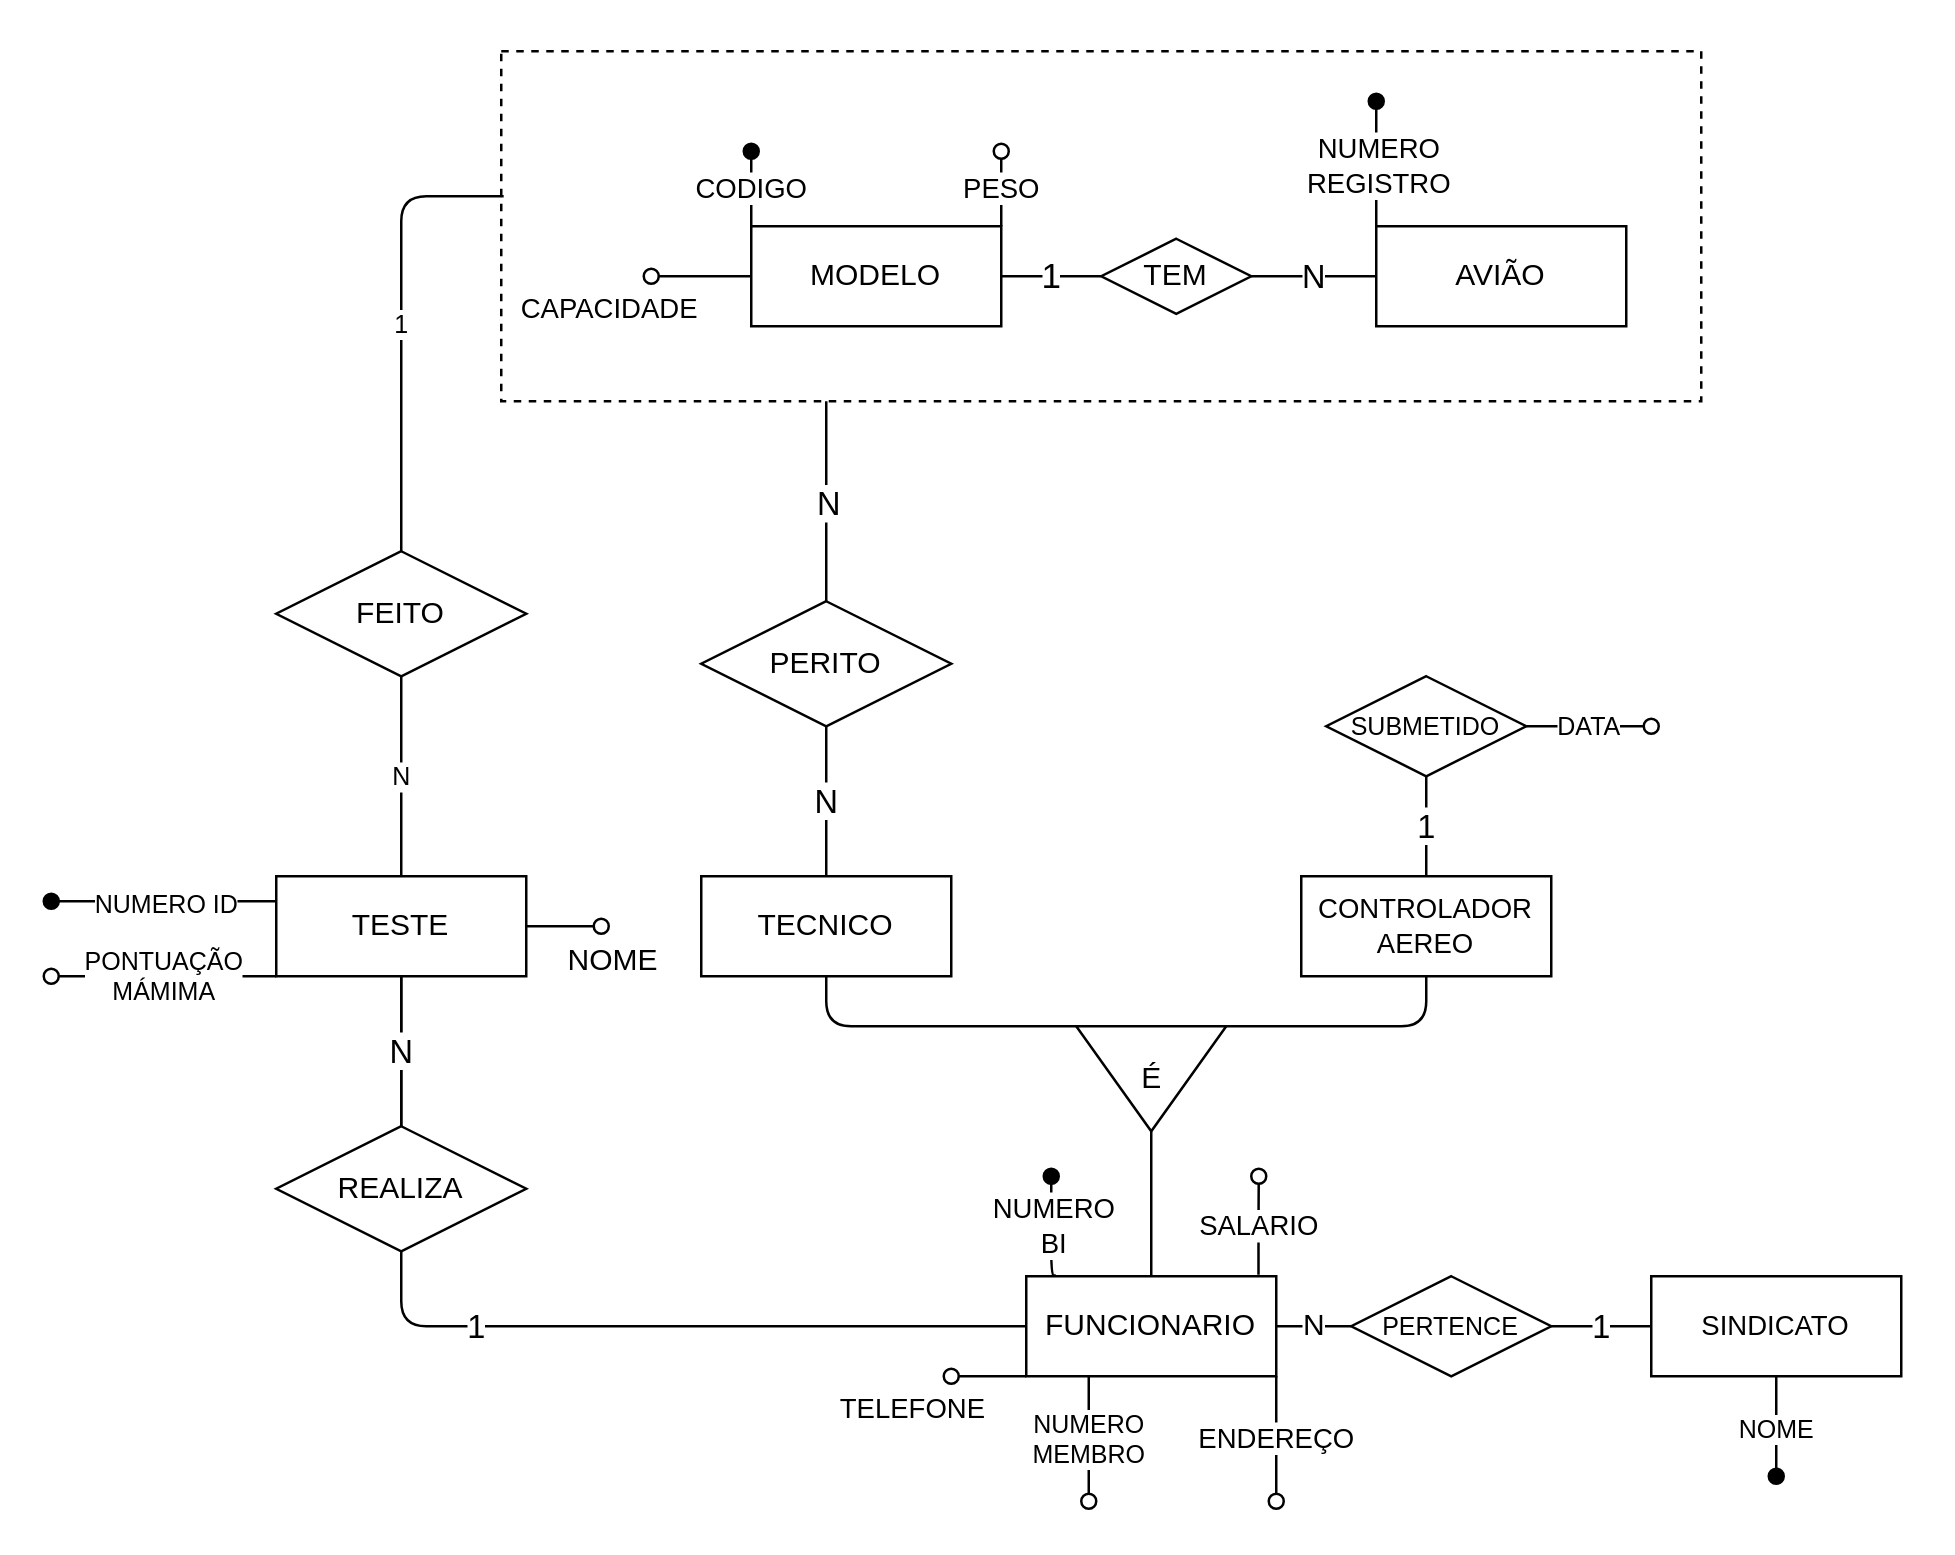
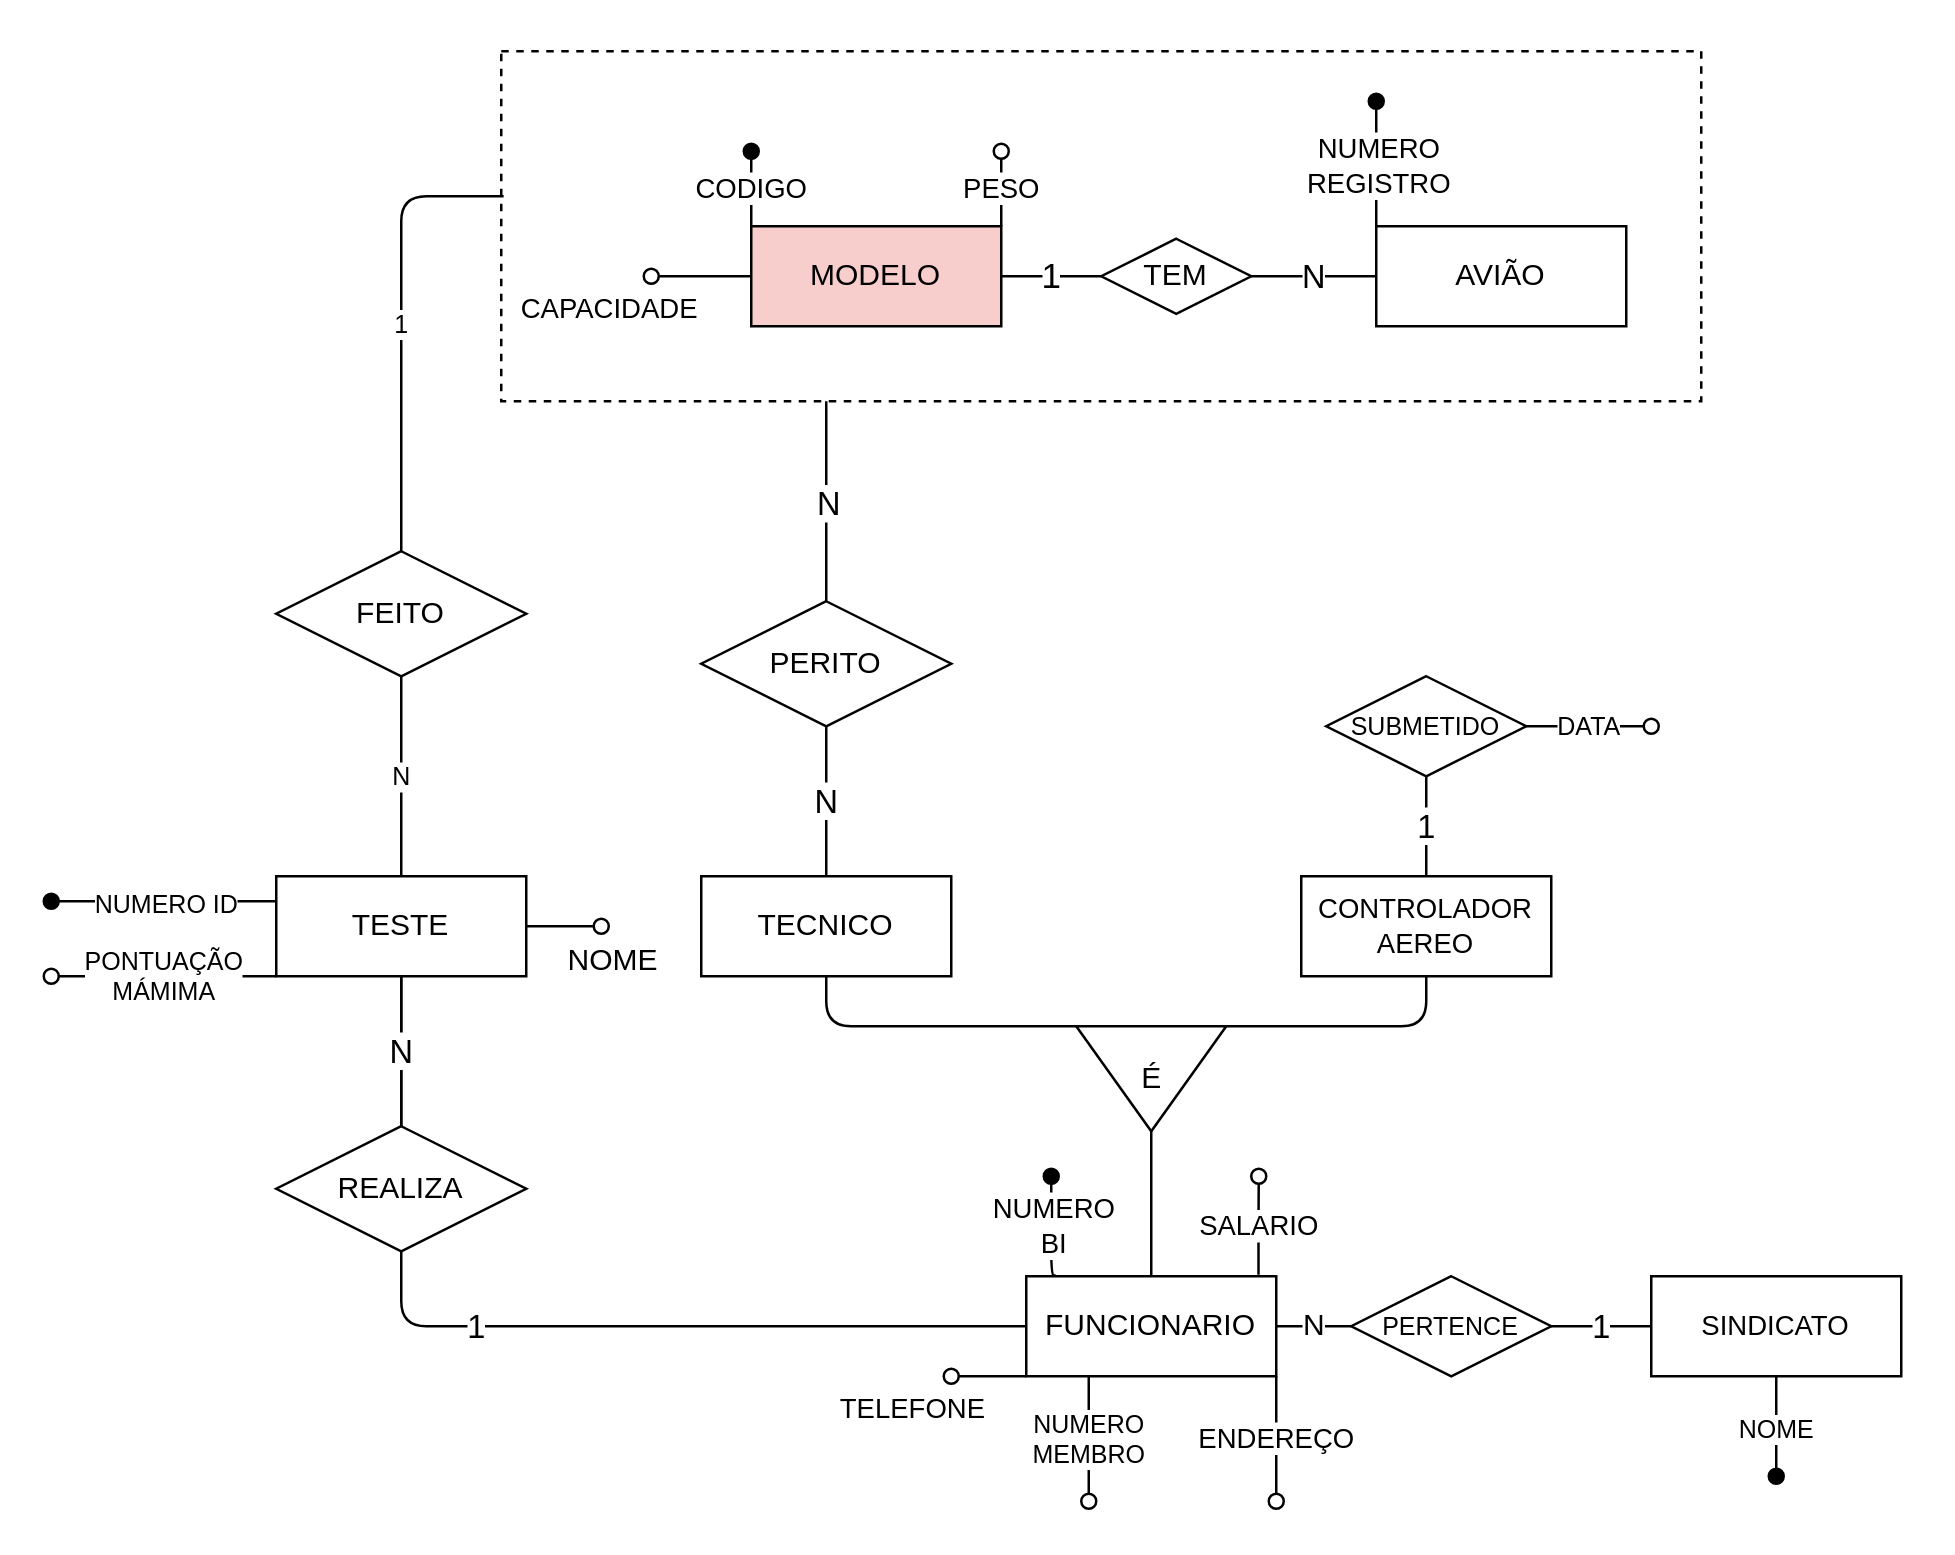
(876, 276) -> (876, 276)
